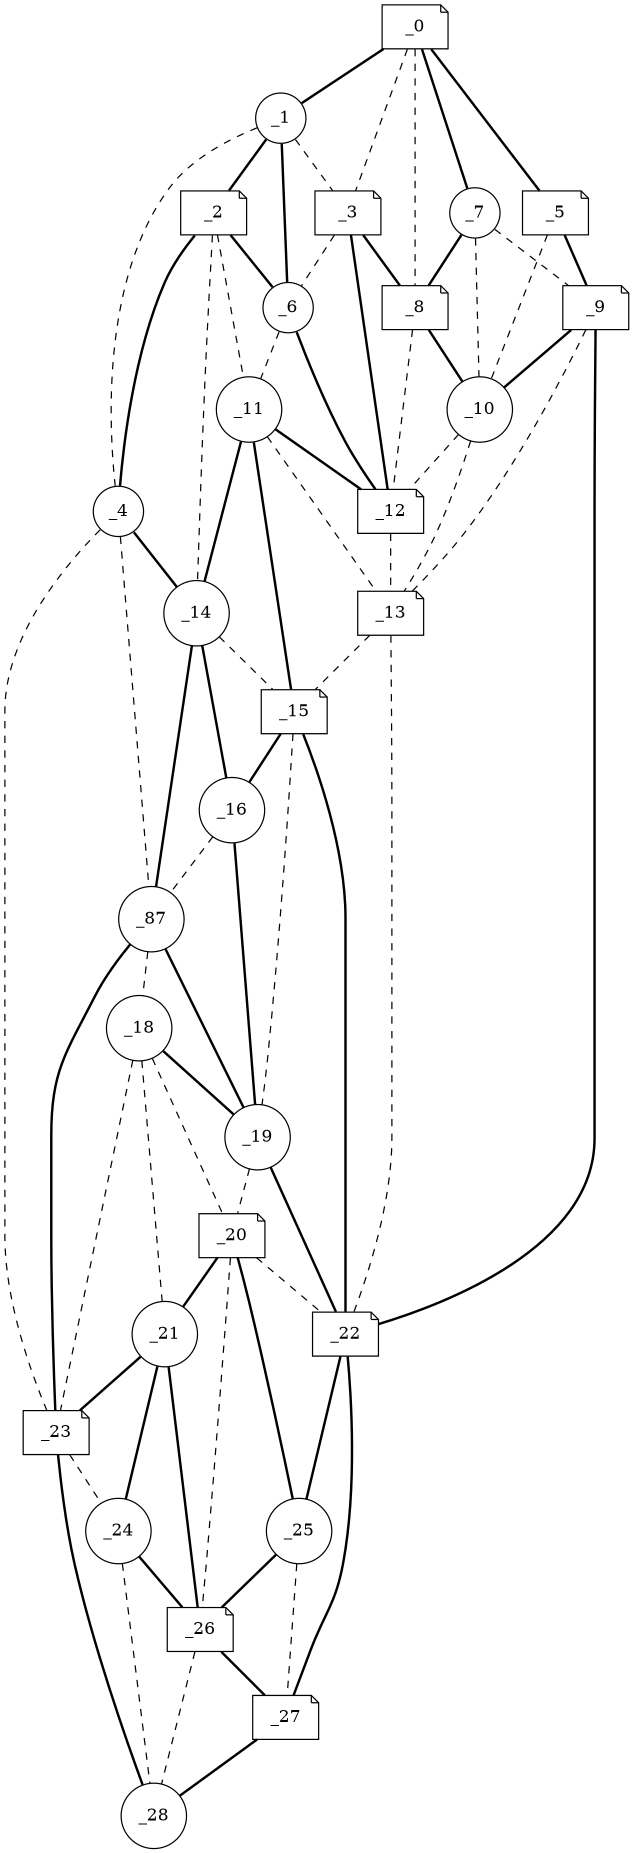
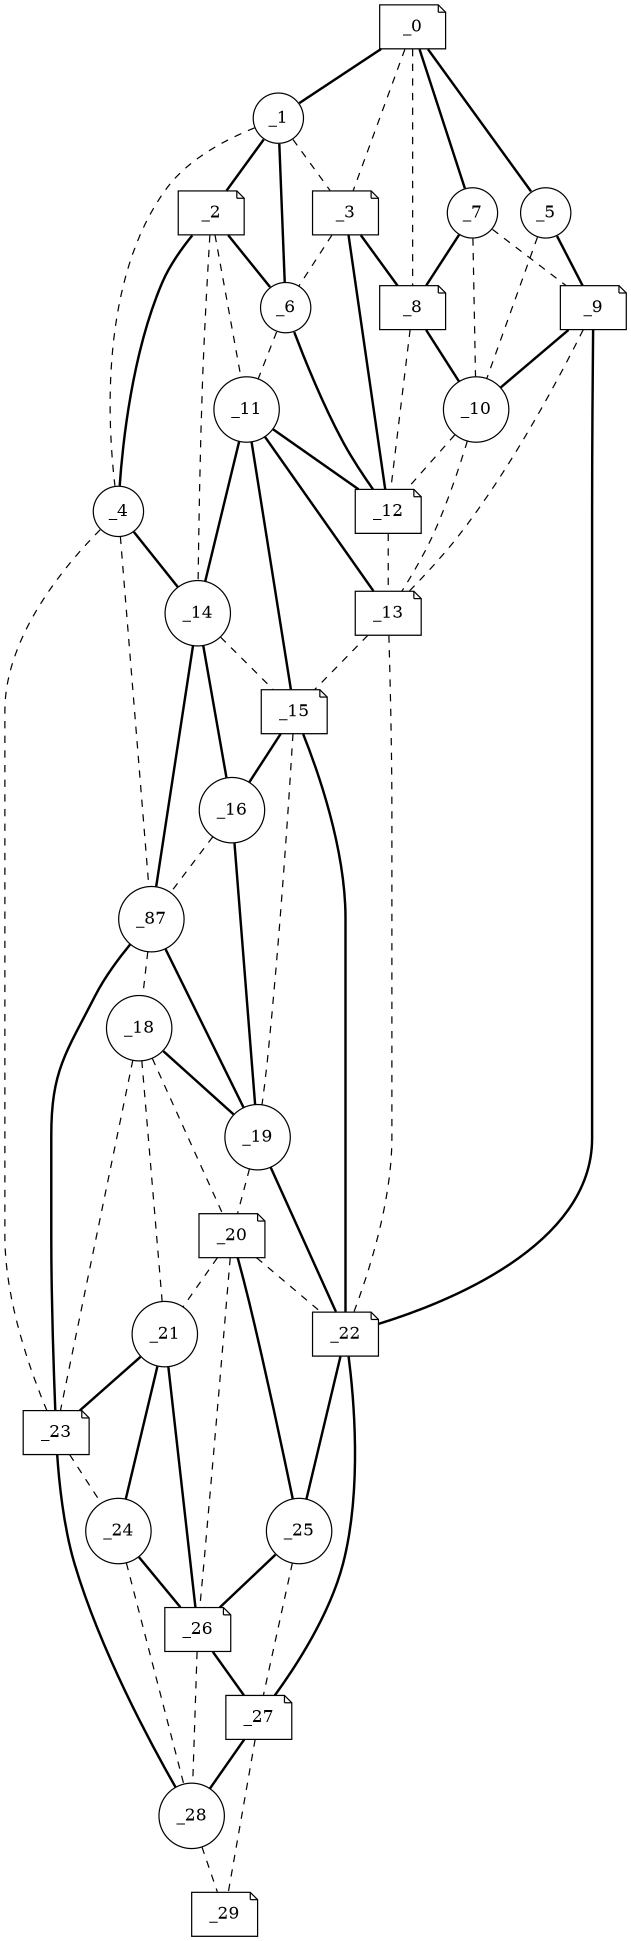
(555, 213) -> (546, 213)
(322, 514) -> (319, 514)
(200, 1282) -> (200, 1282)
none -> (225, 1914)
